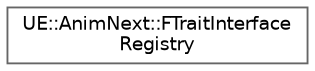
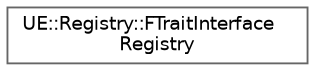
(157, 35) -> (157, 35)
